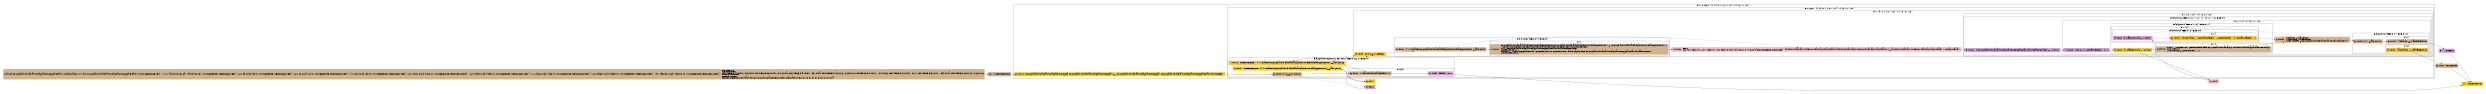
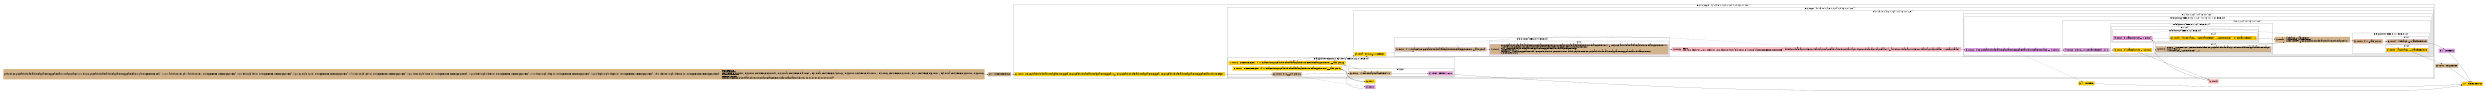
none -> (2087, 83)
